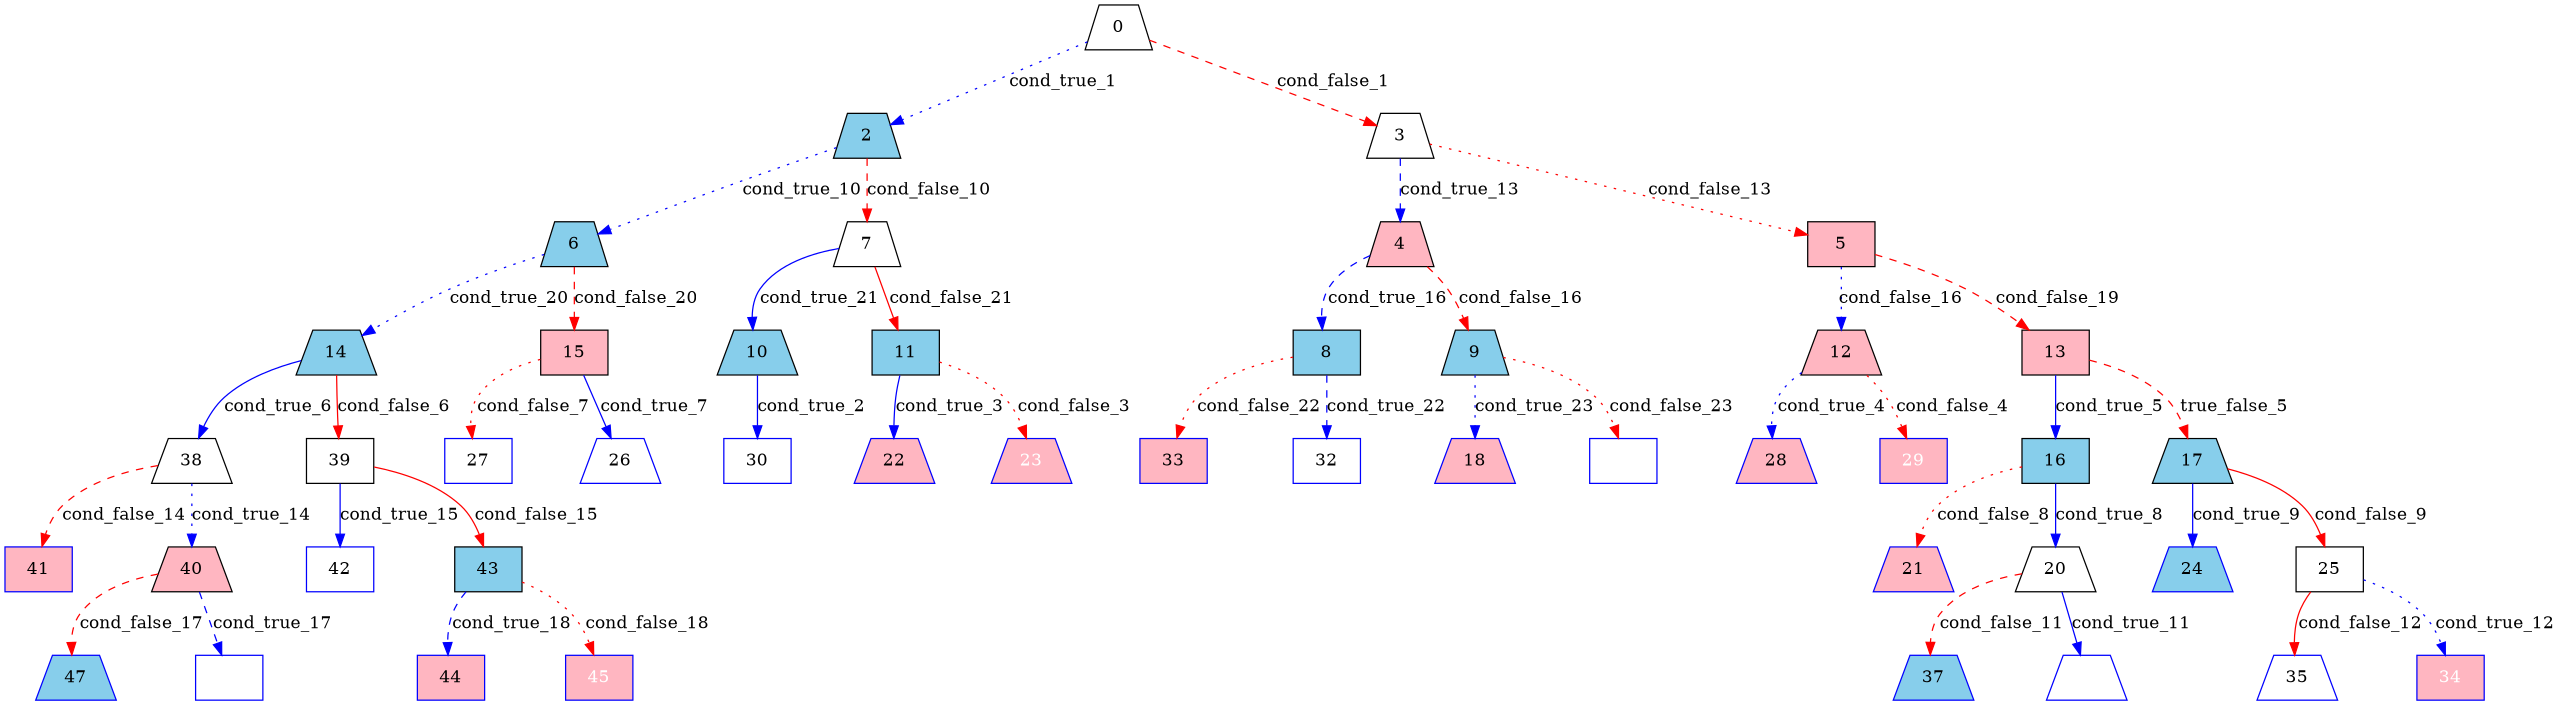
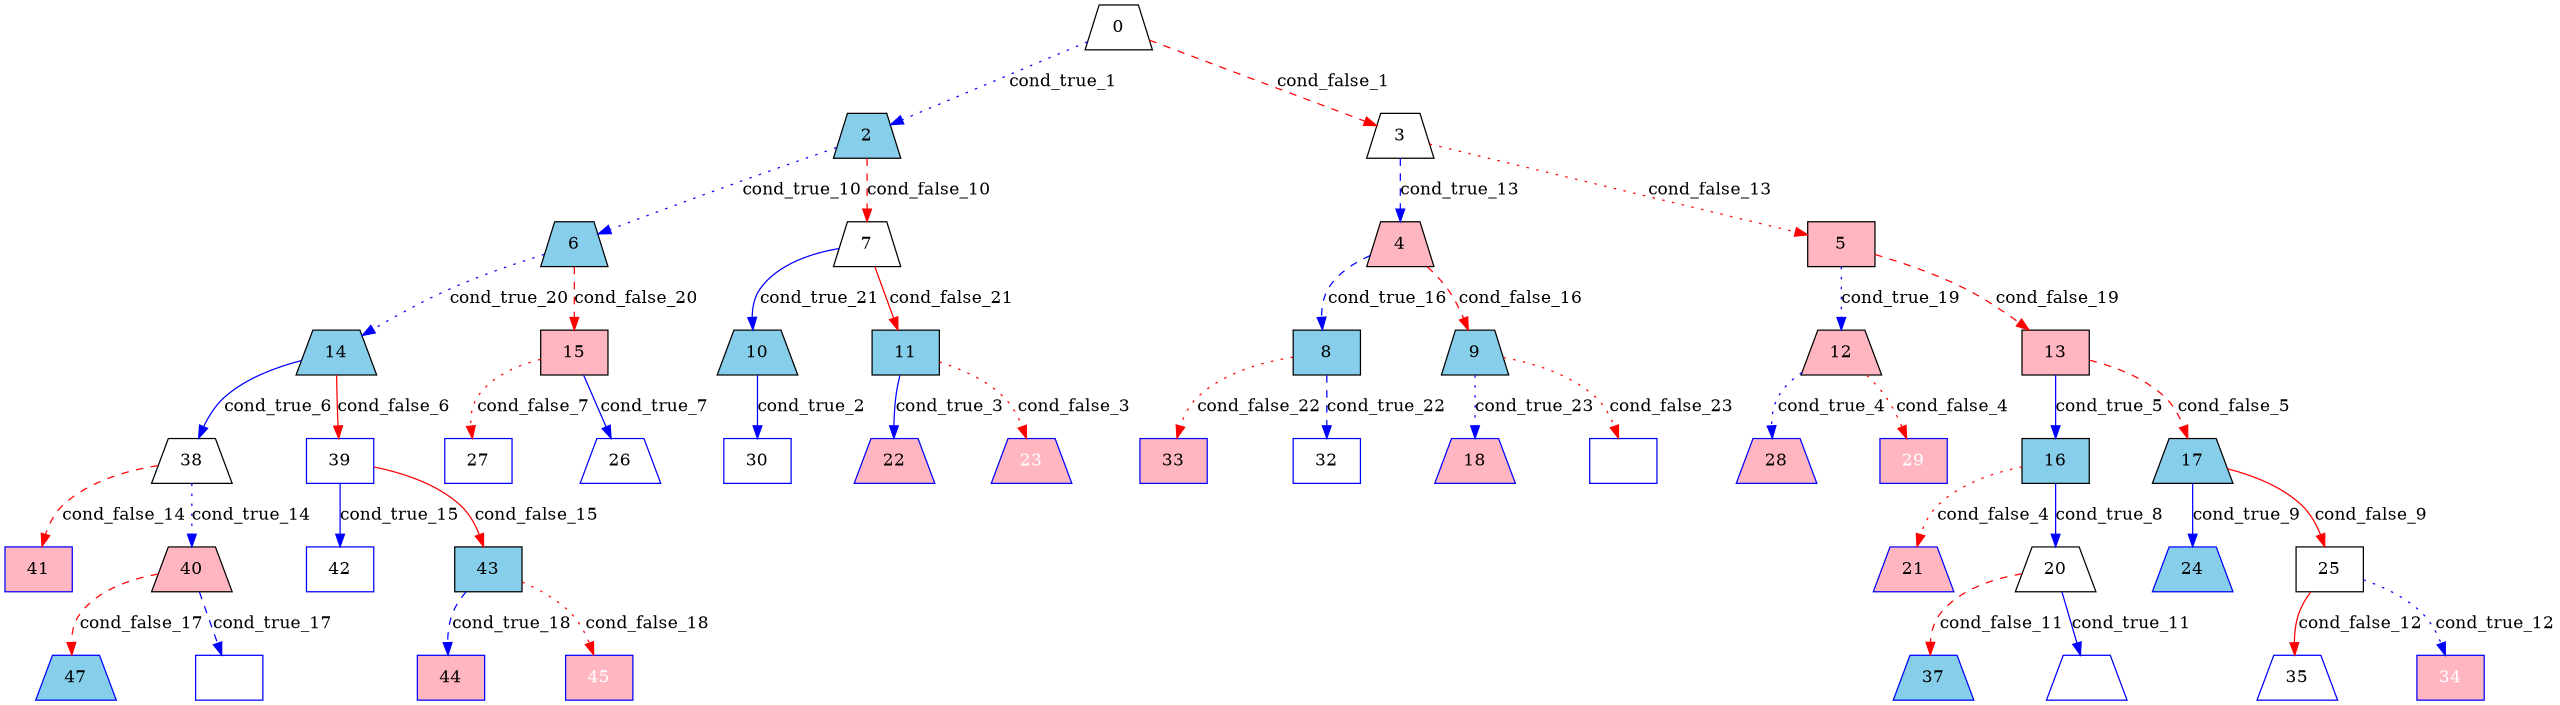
(1901, 298) -> (1901, 298)
(2234, 407) -> (2234, 407)
(340, 461) -> (340, 461)
(1994, 515) -> (1994, 515)
